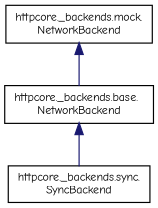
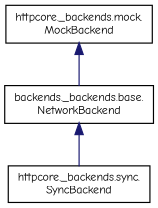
(79, 24) -> (79, 24)
(79, 104) -> (79, 104)
